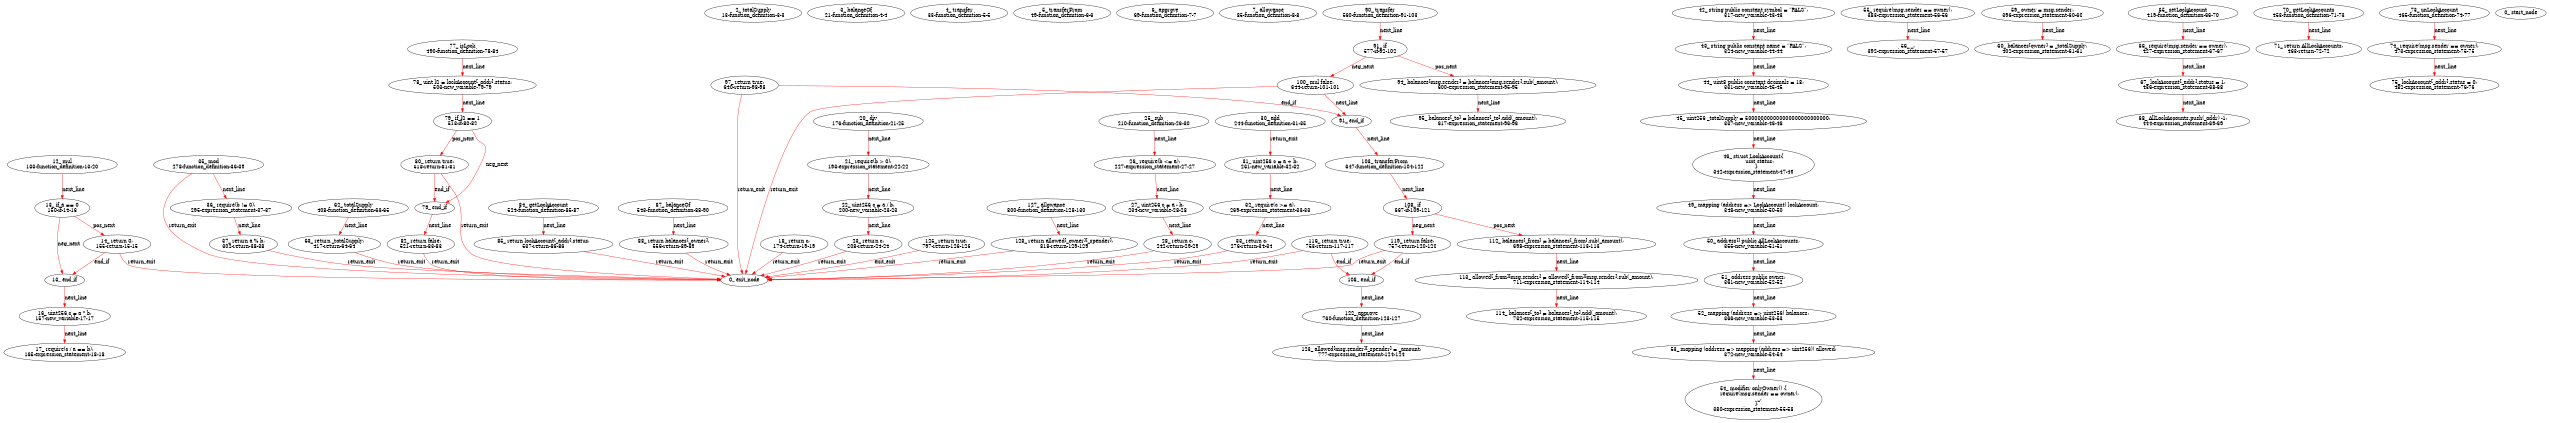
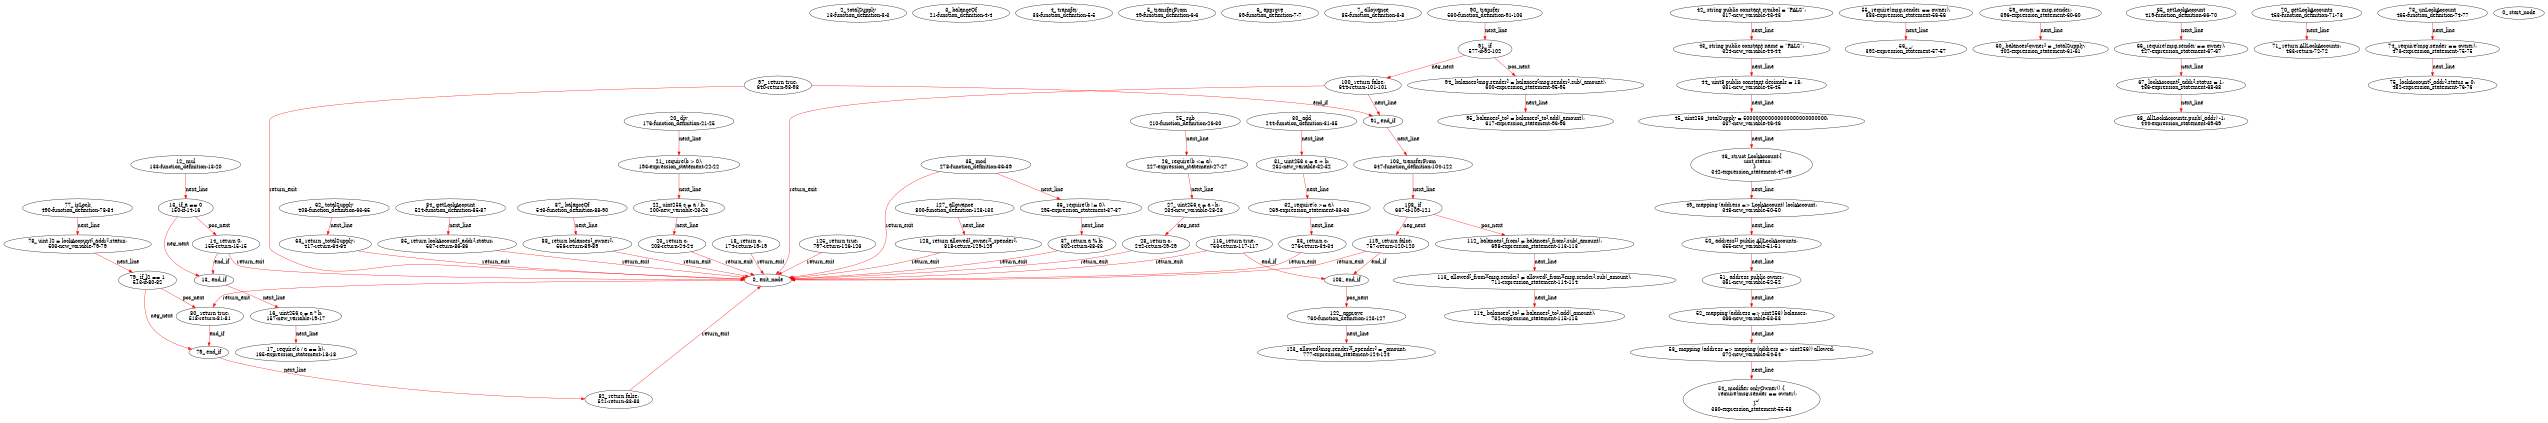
(1315, 85) -> (1363, 85)
(1284, 139) -> (1313, 139)
(1180, 226) -> (1189, 226)
(885, 262) -> (821, 262)
(549, 269) -> (477, 283)
(1373, 298) -> (1358, 298)
(65, 316) -> (296, 316)
